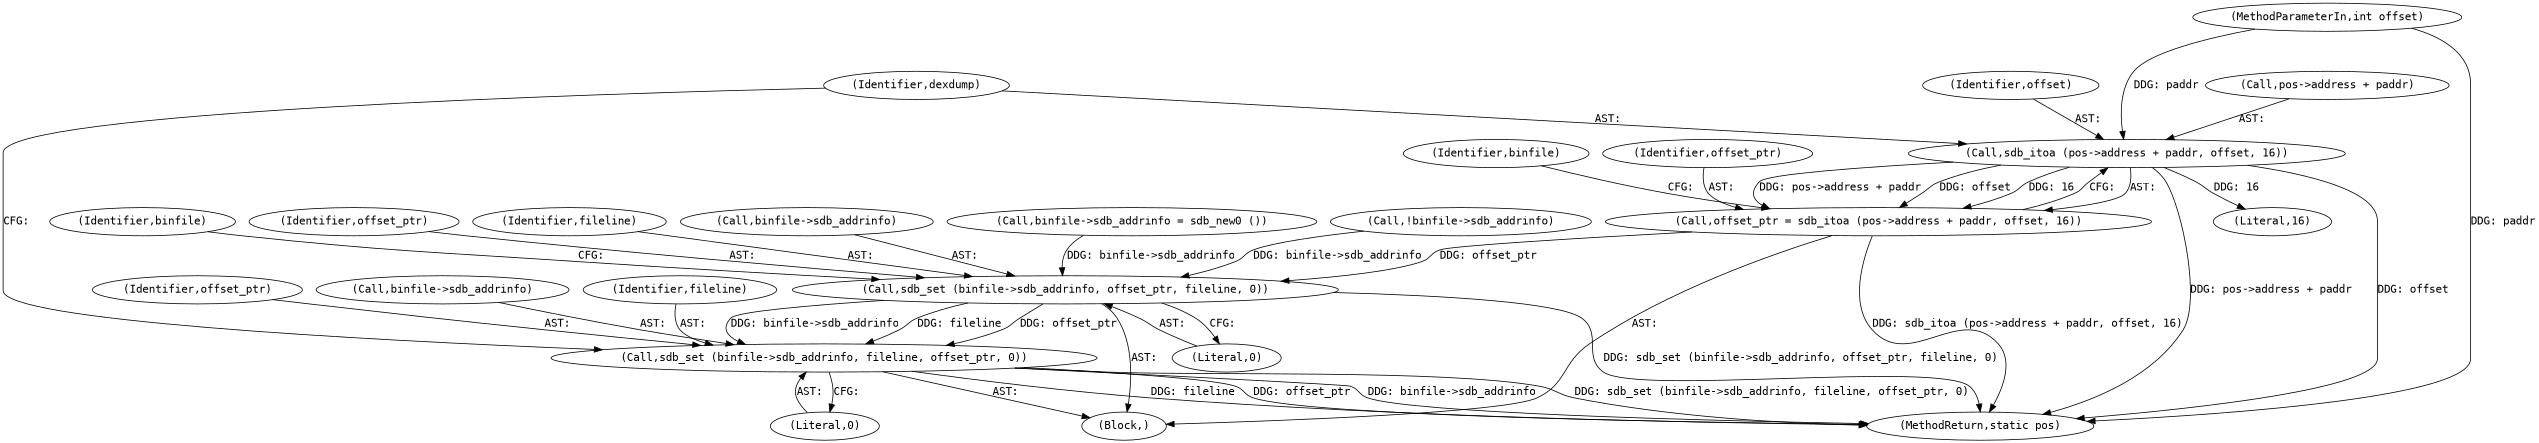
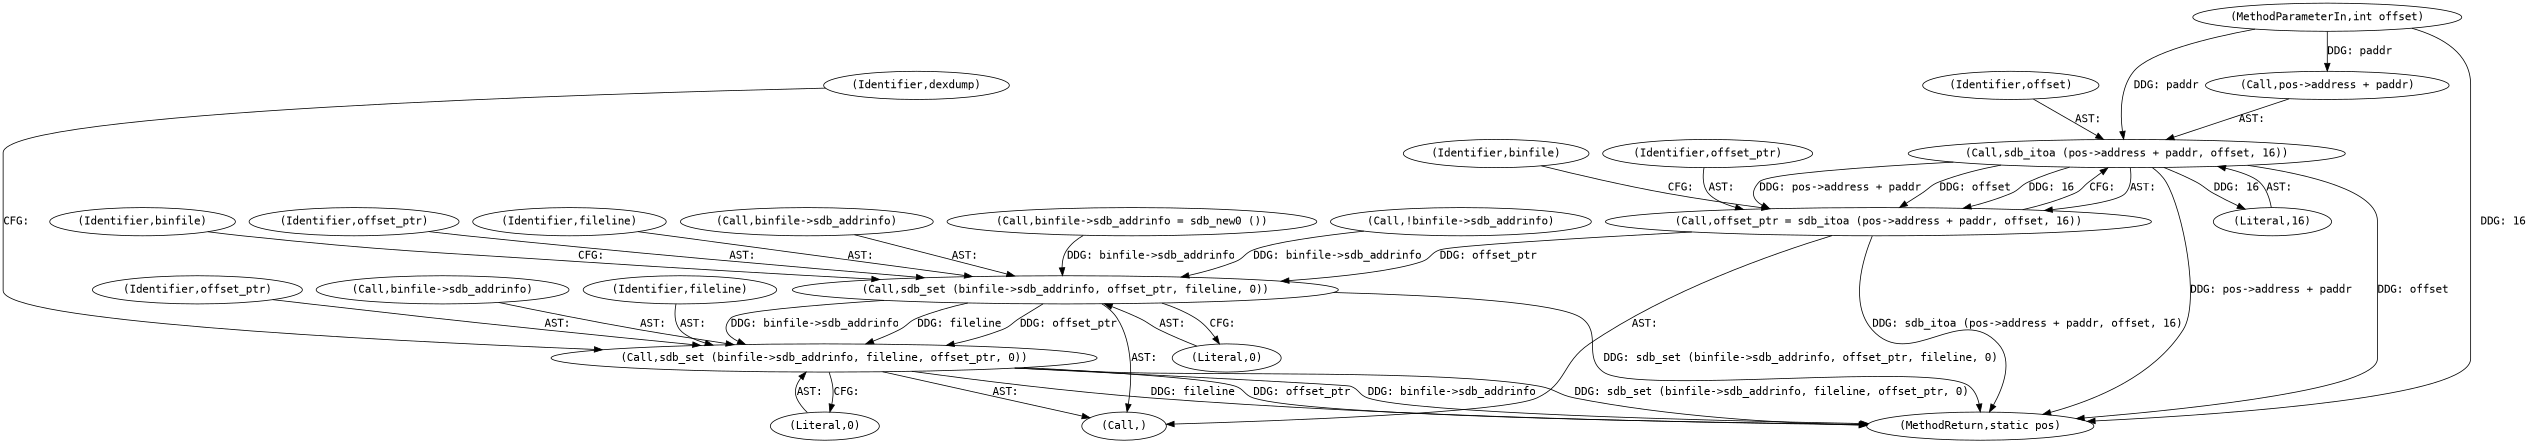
none -> (2327, 47)
(1480, 117) -> (2256, 179)
(2503, 222) -> (2503, 222)
(1124, 426) -> (1124, 426)
